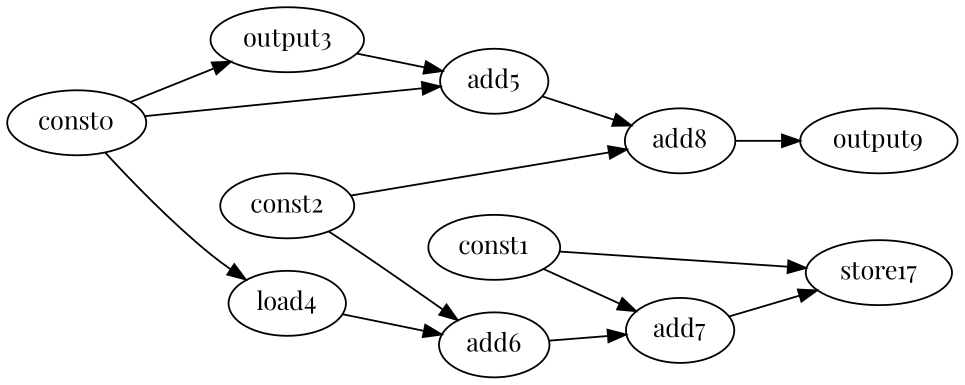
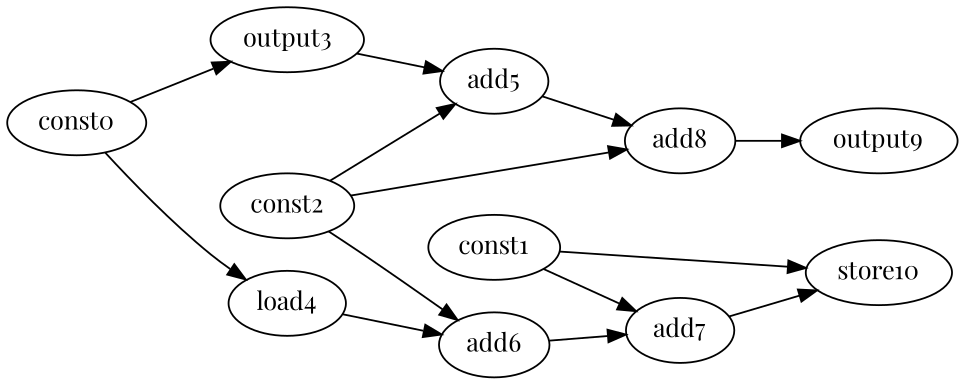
(283, 102) -> (385, 147)
(879, 273) -> (879, 273)
